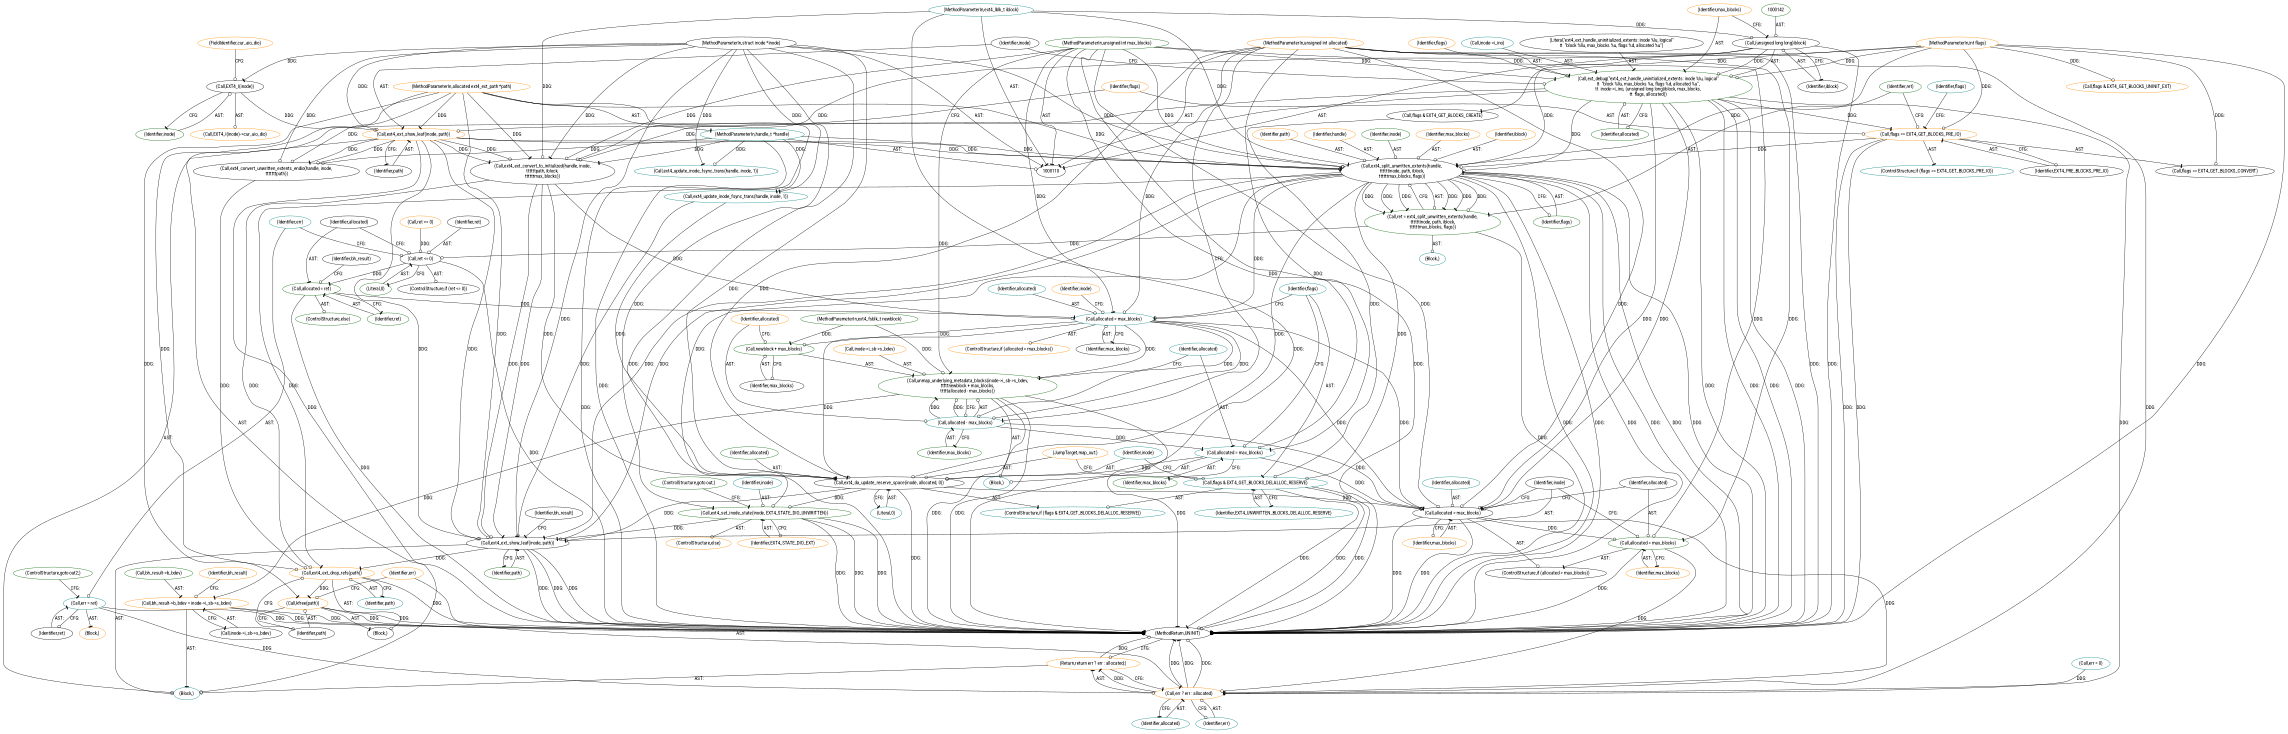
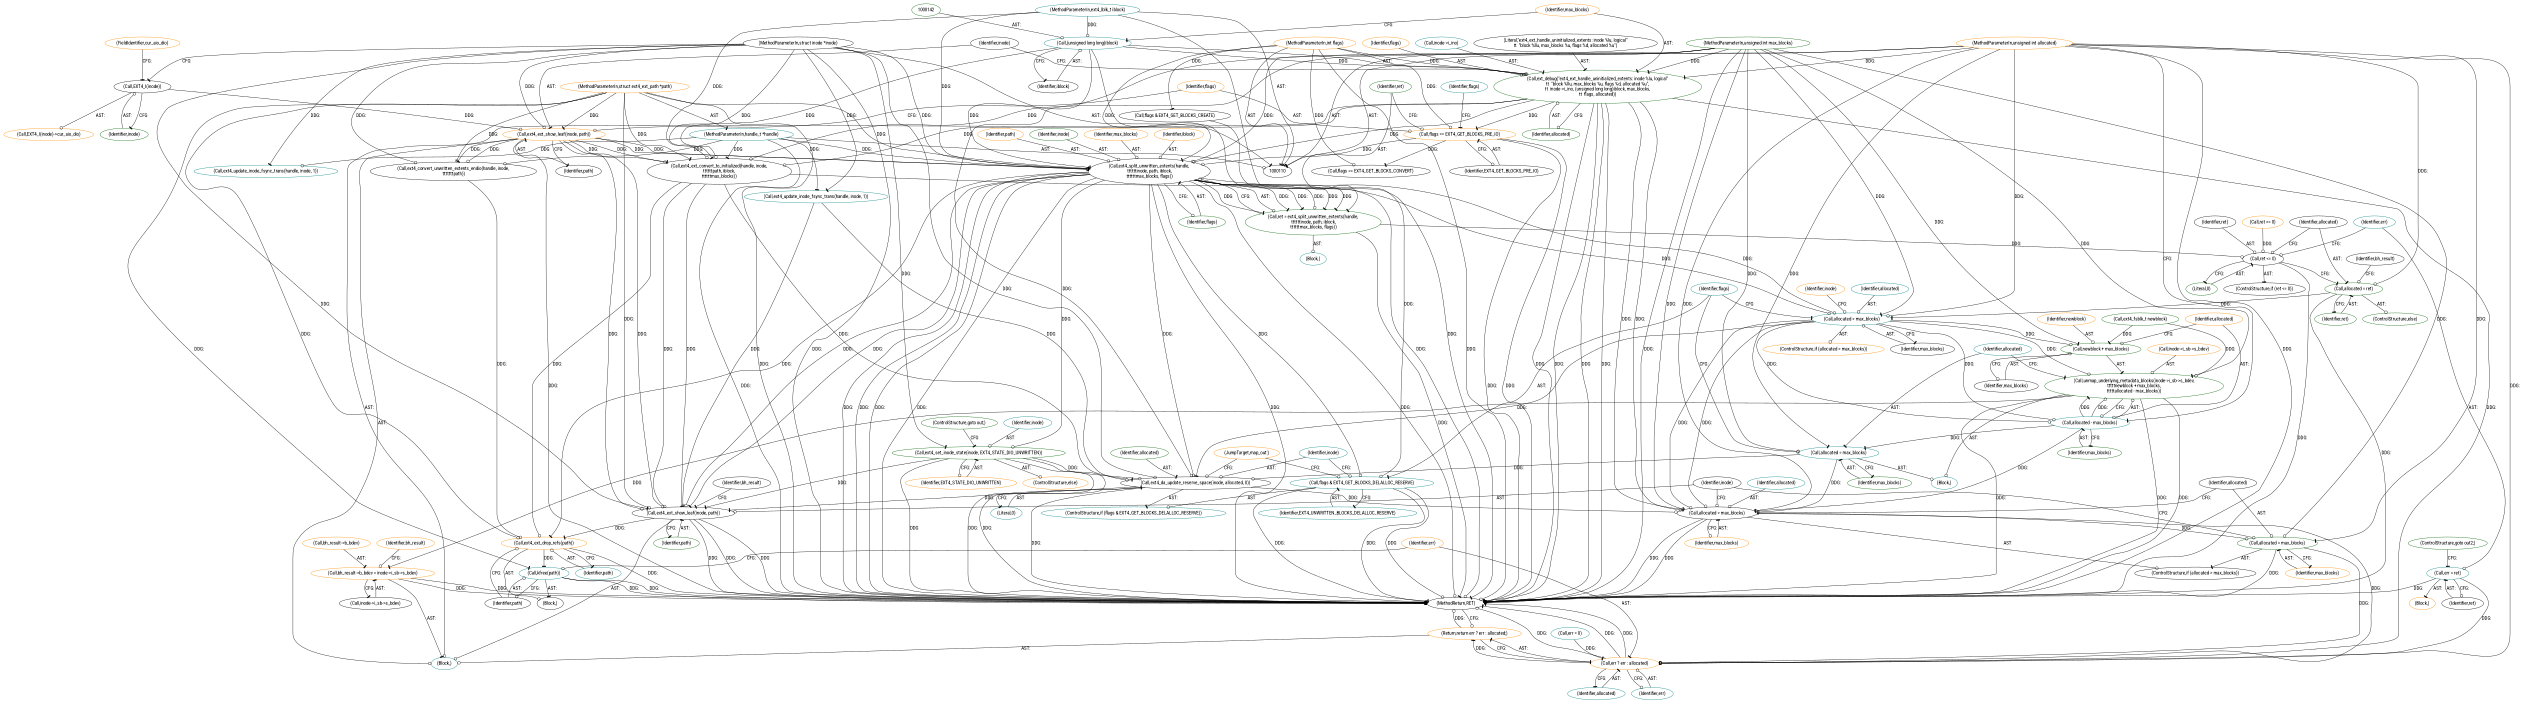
(1776, 43) -> (1088, 43)
(293, 61) -> (187, 61)
none -> (2357, 62)
(235, 64) -> (142, 64)
(462, 87) -> (625, 87)
(2127, 87) -> none
(1330, 134) -> none
(2081, 150) -> (1434, 150)
(1937, 171) -> none
(2072, 171) -> (1502, 171)
none -> (1913, 204)
(431, 272) -> (2264, 273)
(378, 274) -> (2326, 274)
(859, 319) -> (2140, 319)
none -> (2066, 319)
(1008, 468) -> (1229, 468)
(828, 498) -> (1066, 469)
(783, 543) -> (961, 483)
(159, 573) -> (336, 543)
(303, 603) -> (544, 573)
(1178, 633) -> (1456, 603)
